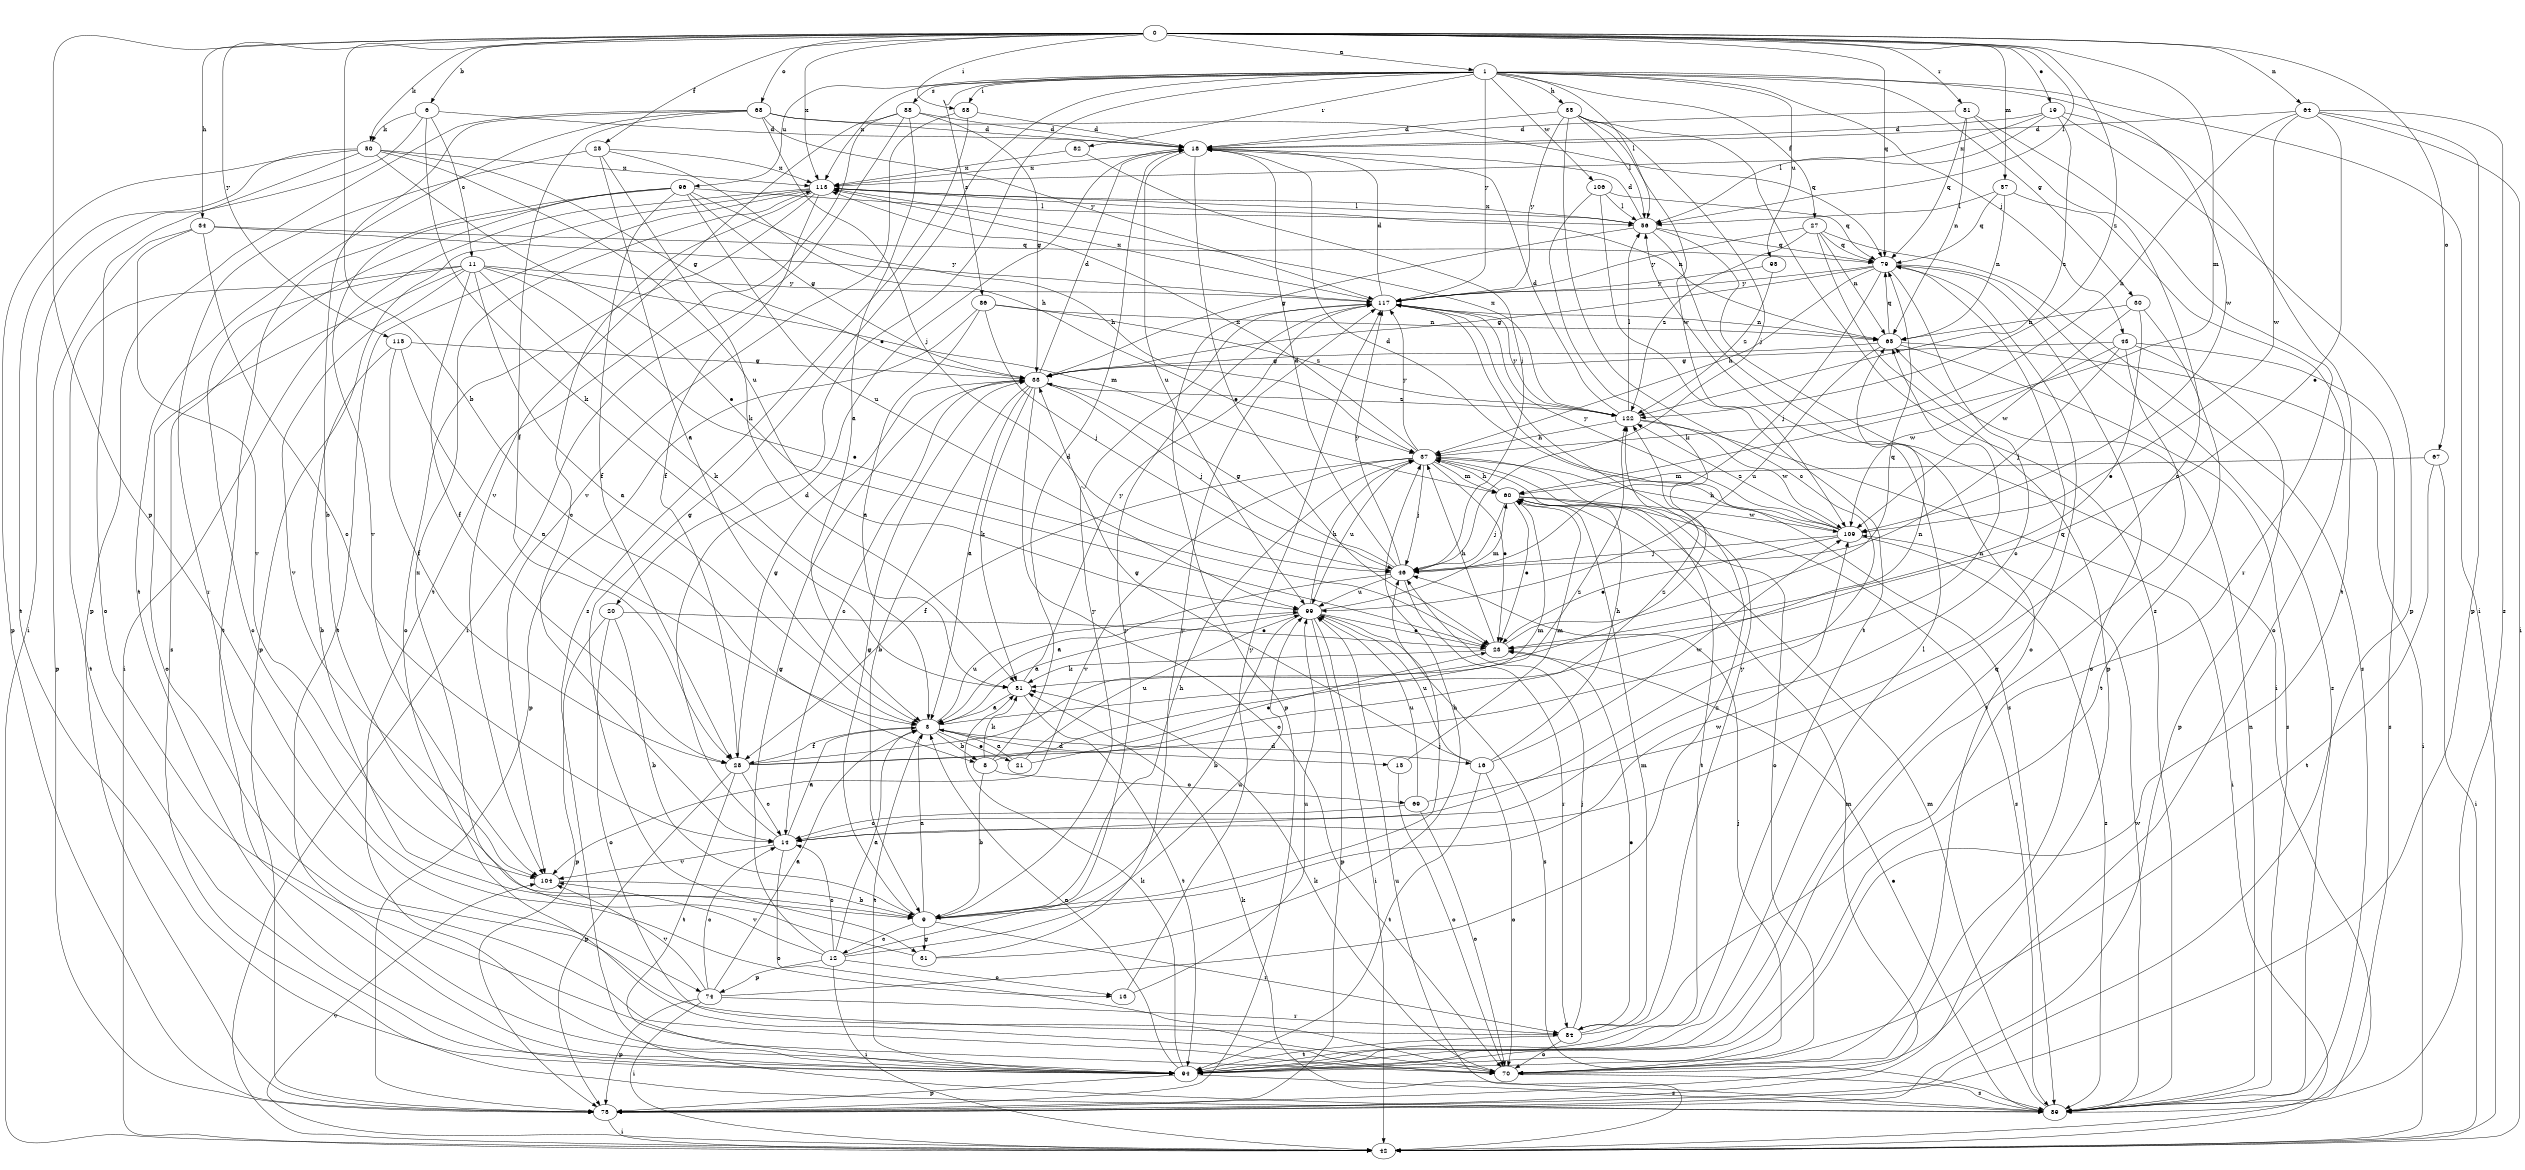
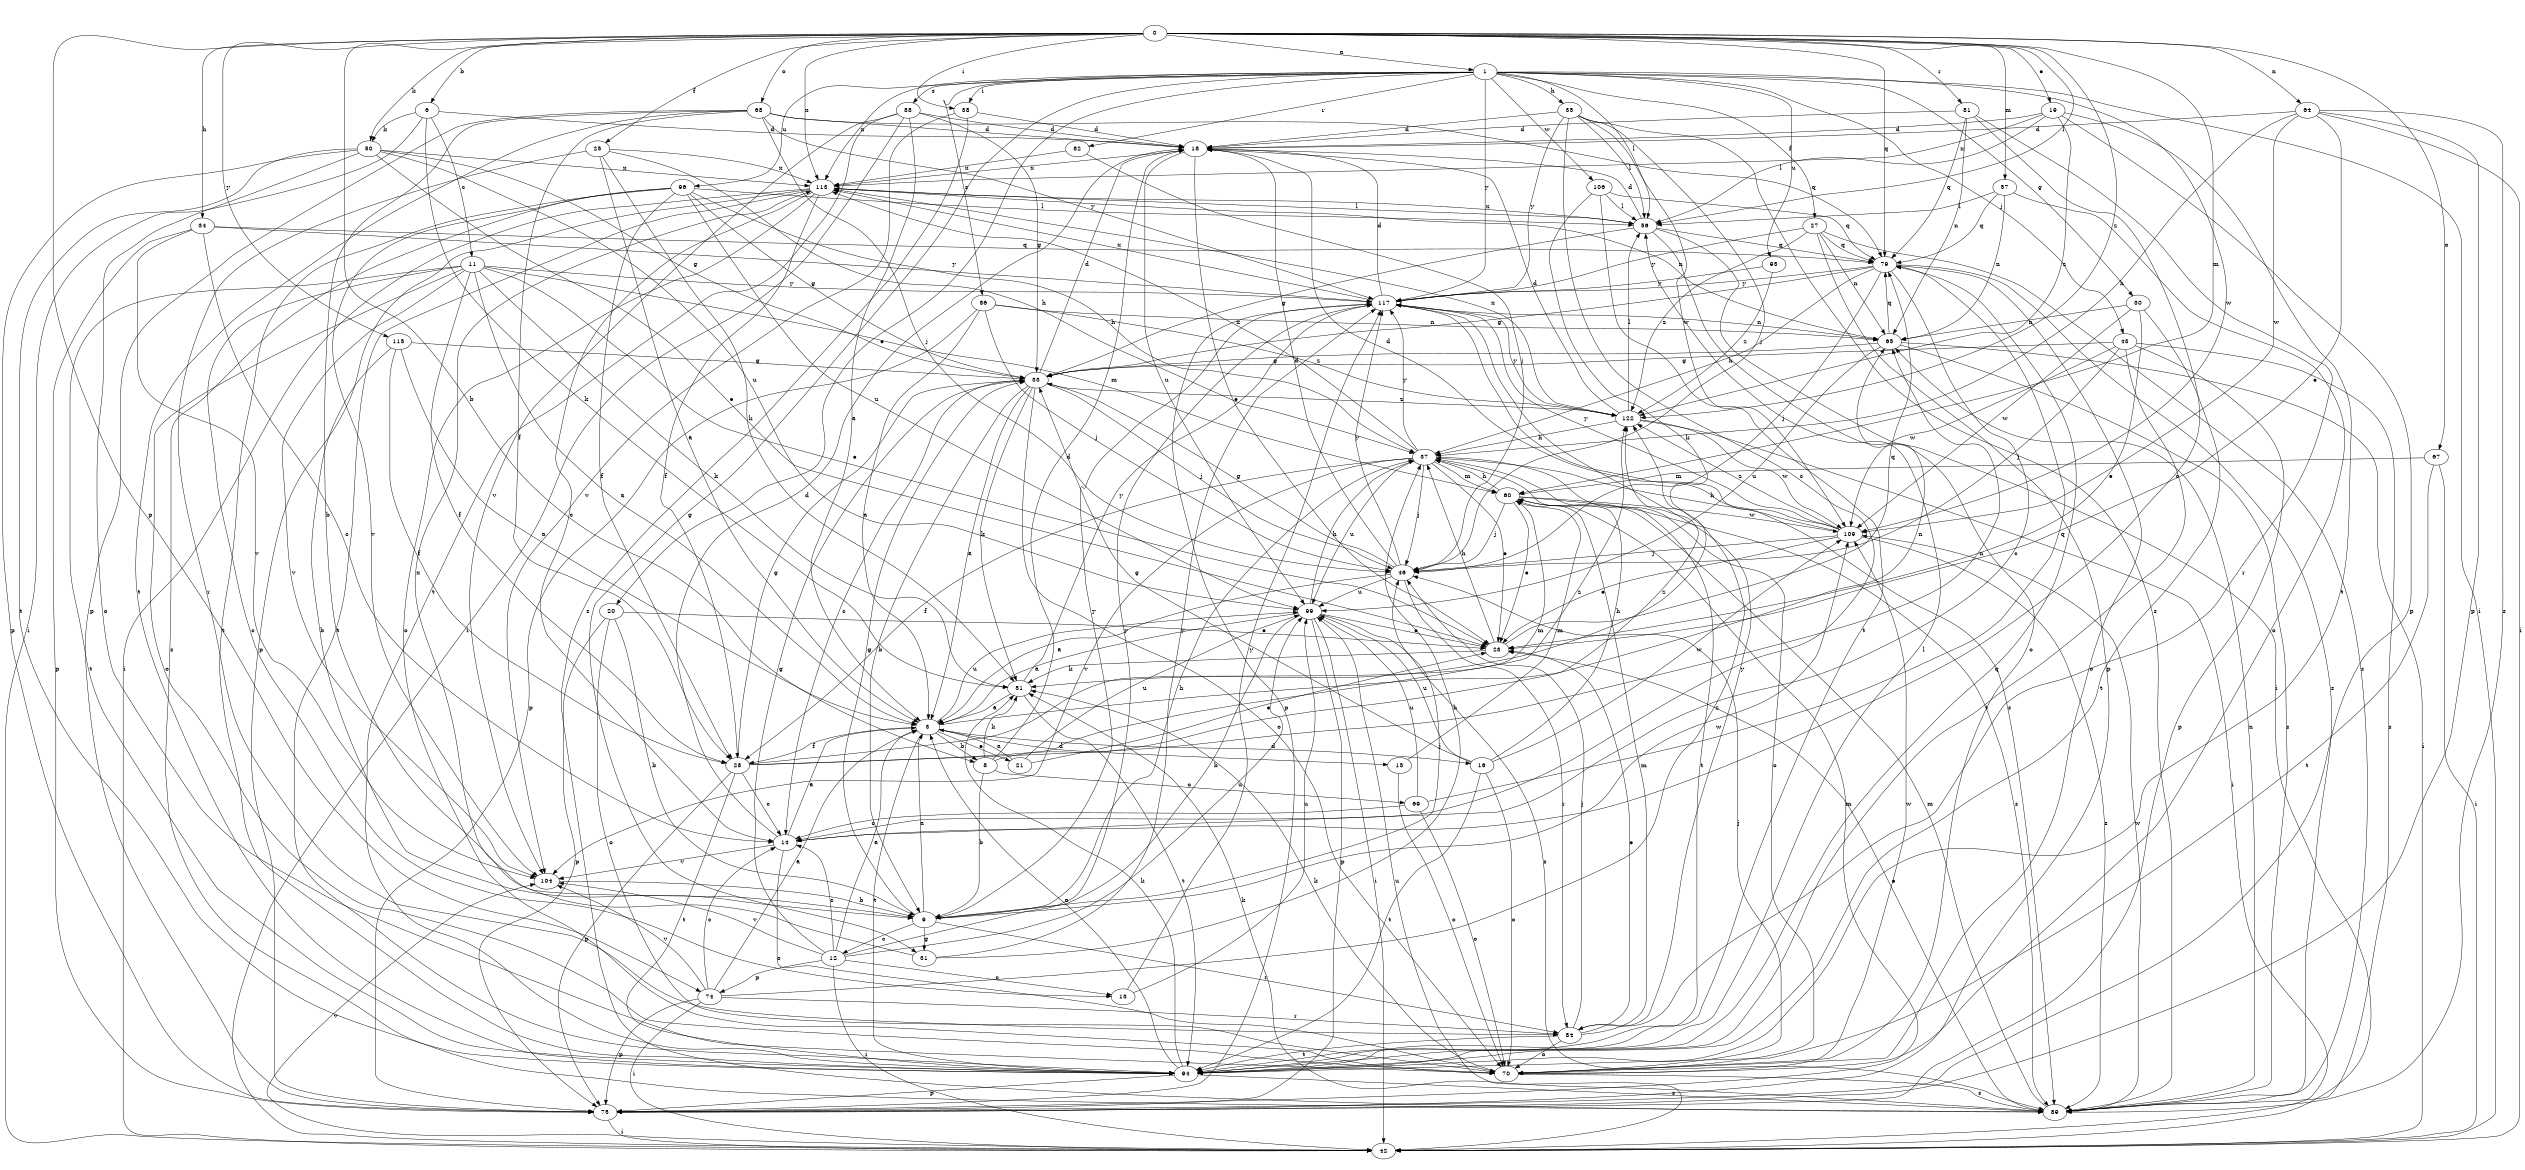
(1427, 585) -> none
none -> (1866, 974)
